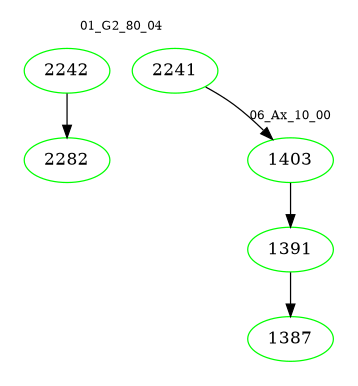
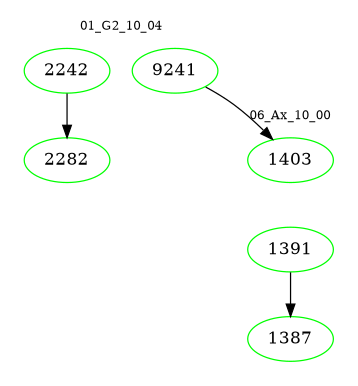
(122, 27) -> (122, 27)
(175, 71) -> (175, 71)
(291, 199) -> none
